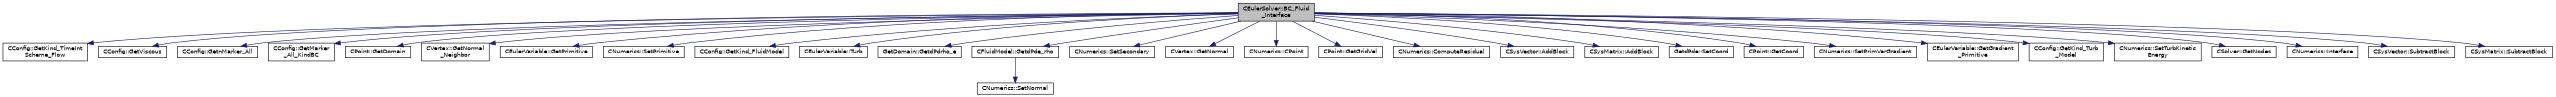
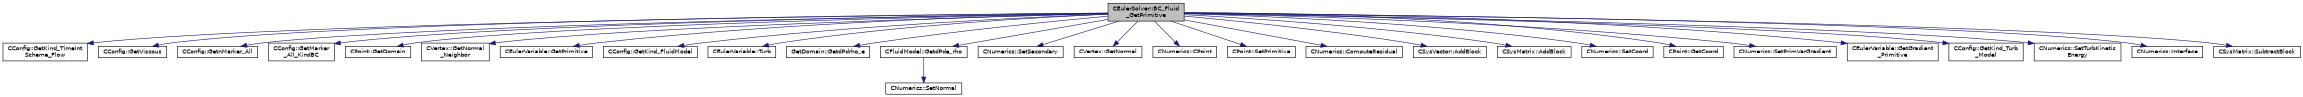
(1276, 12) -> (1146, 12)
(644, 52) -> none
(1351, 52) -> (1261, 52)
(1701, 52) -> (1617, 52)
(2244, 52) -> none
(2412, 52) -> none
